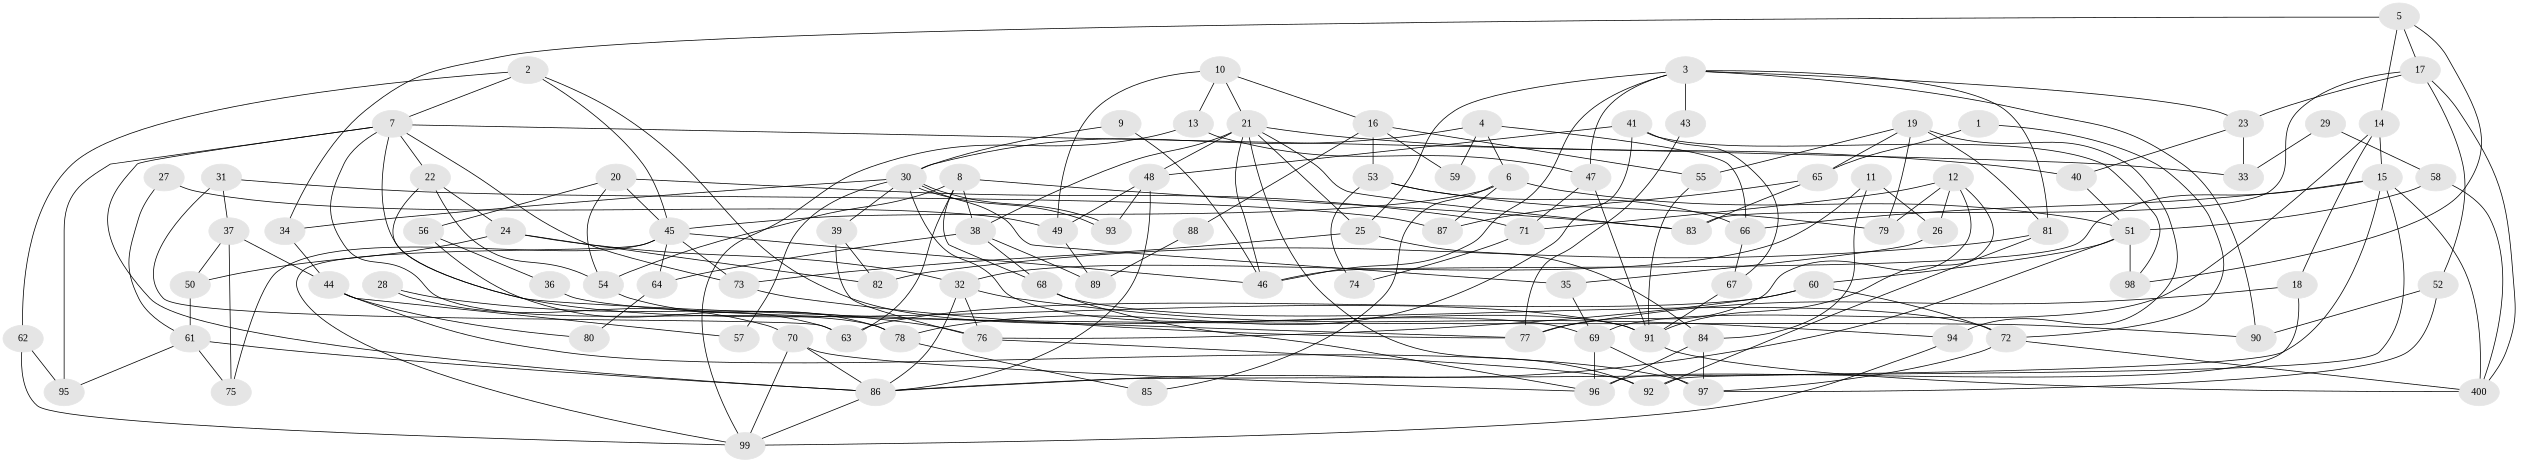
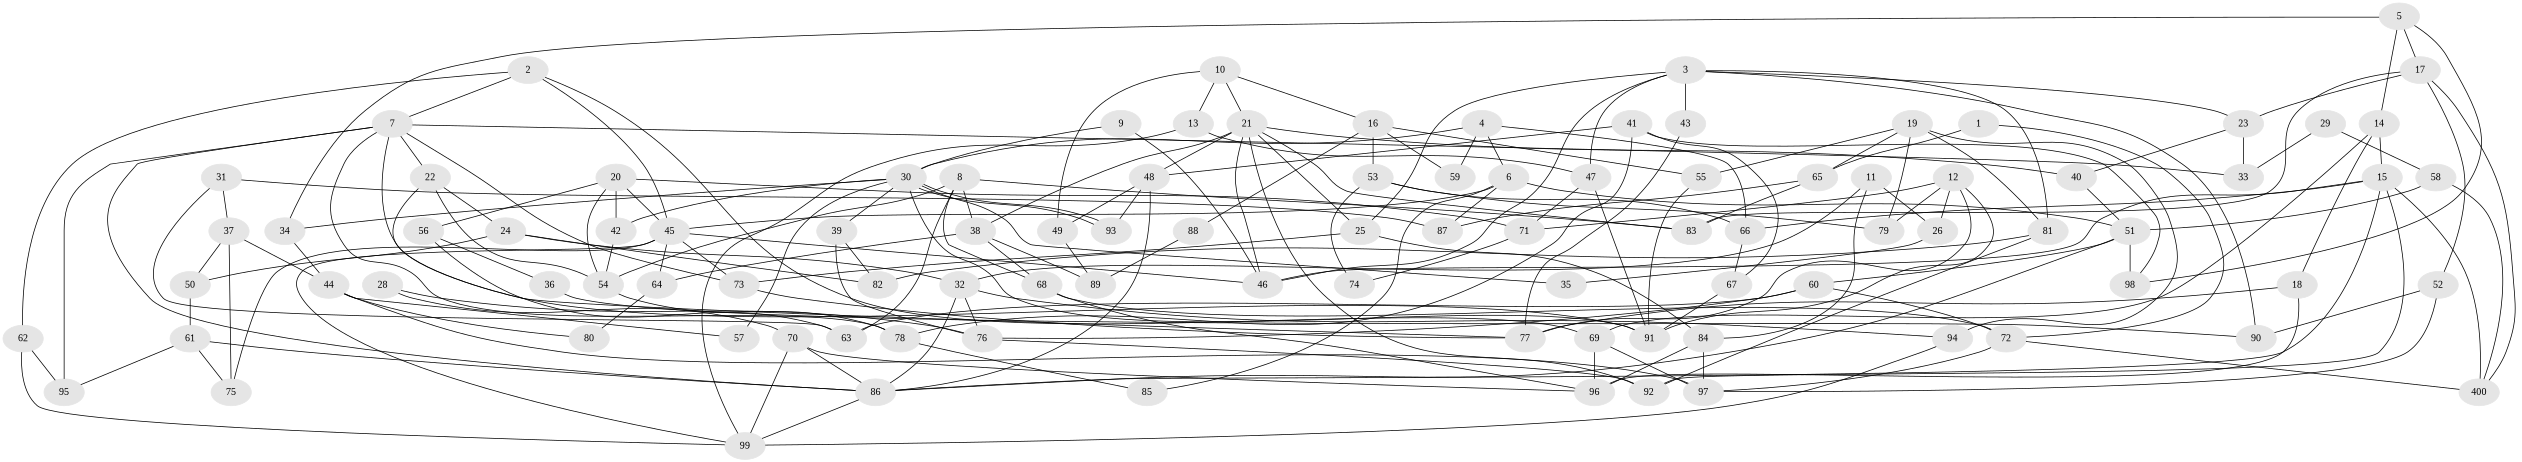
(164, 178) -> none
none -> (616, 231)
(1580, 312) -> none
(2021, 384) -> none
